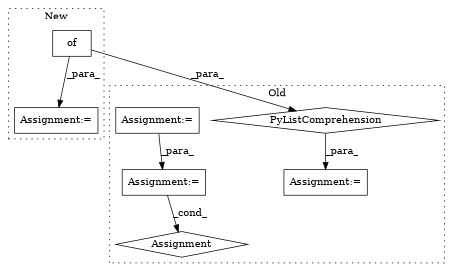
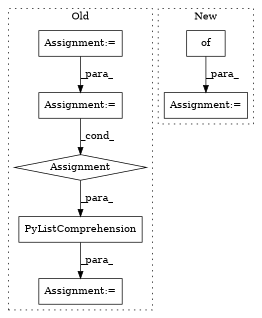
(190, 79) -> (81, 195)
(326, 120) -> (81, 229)
